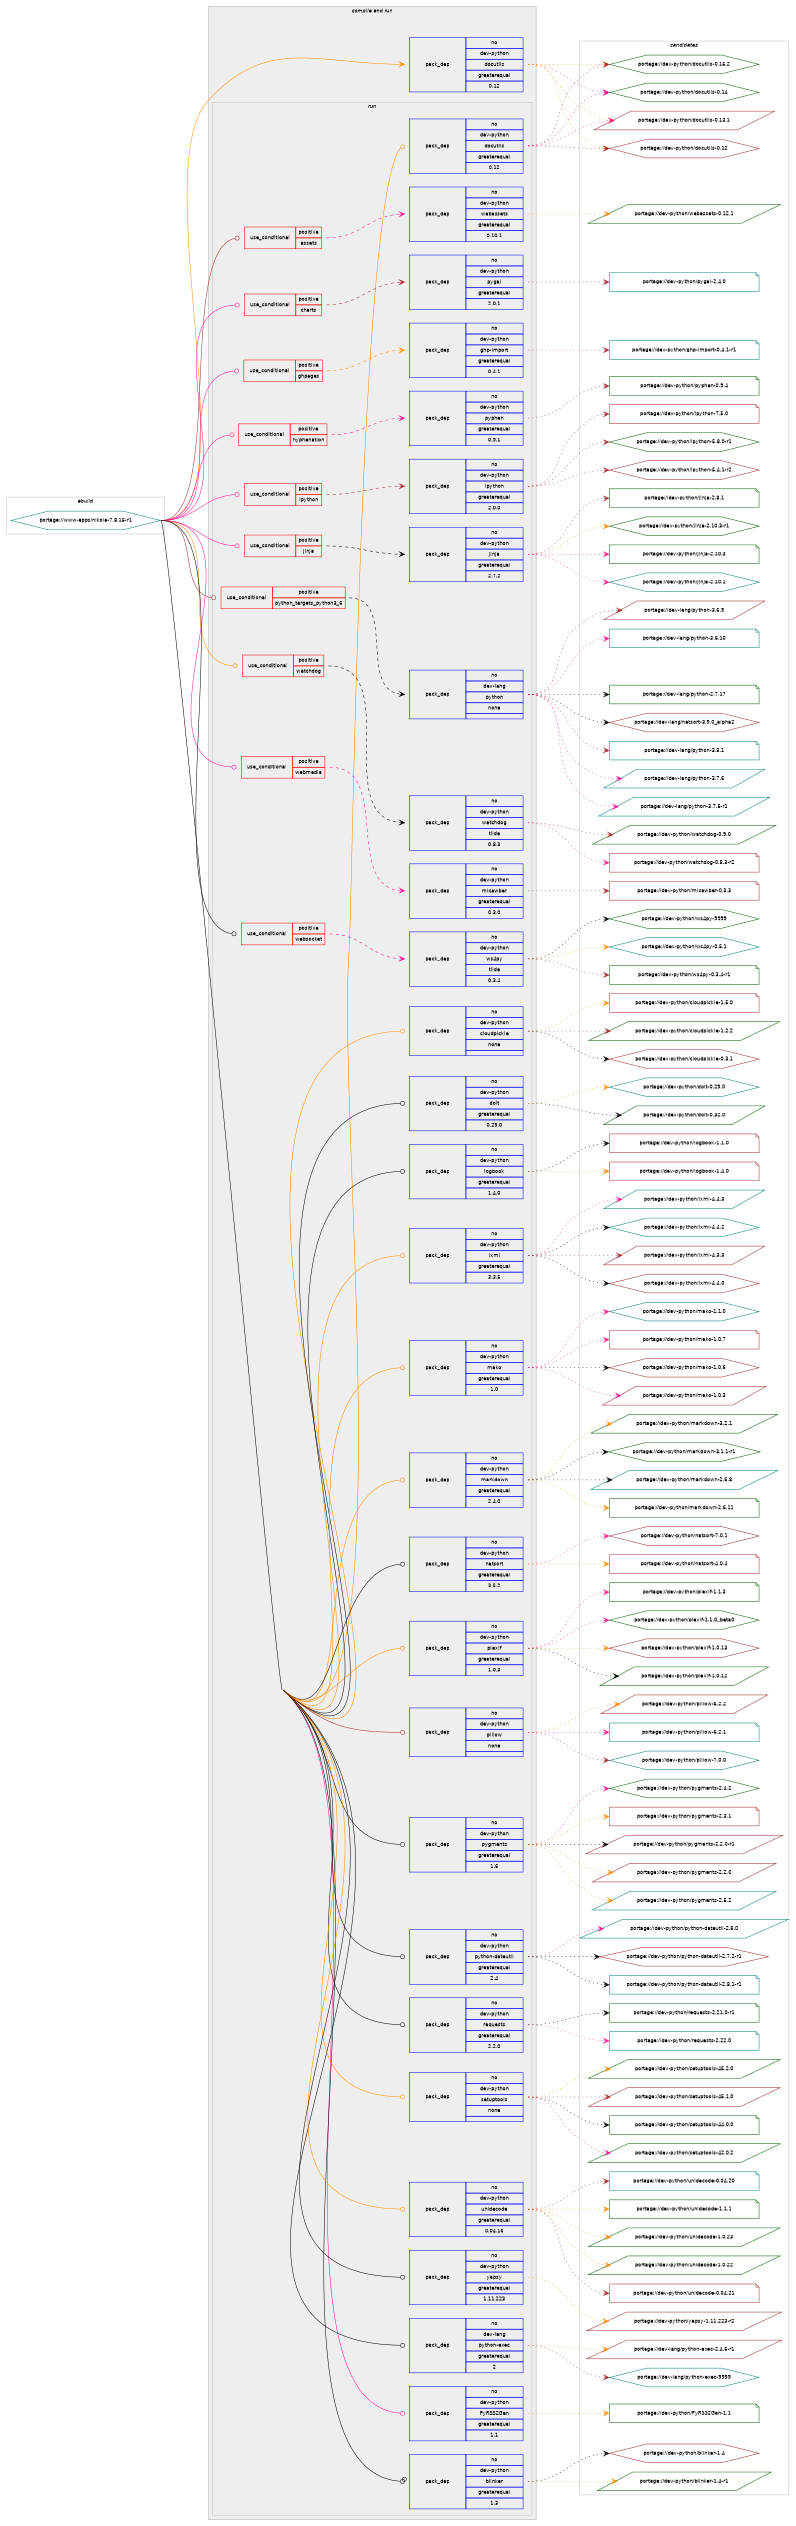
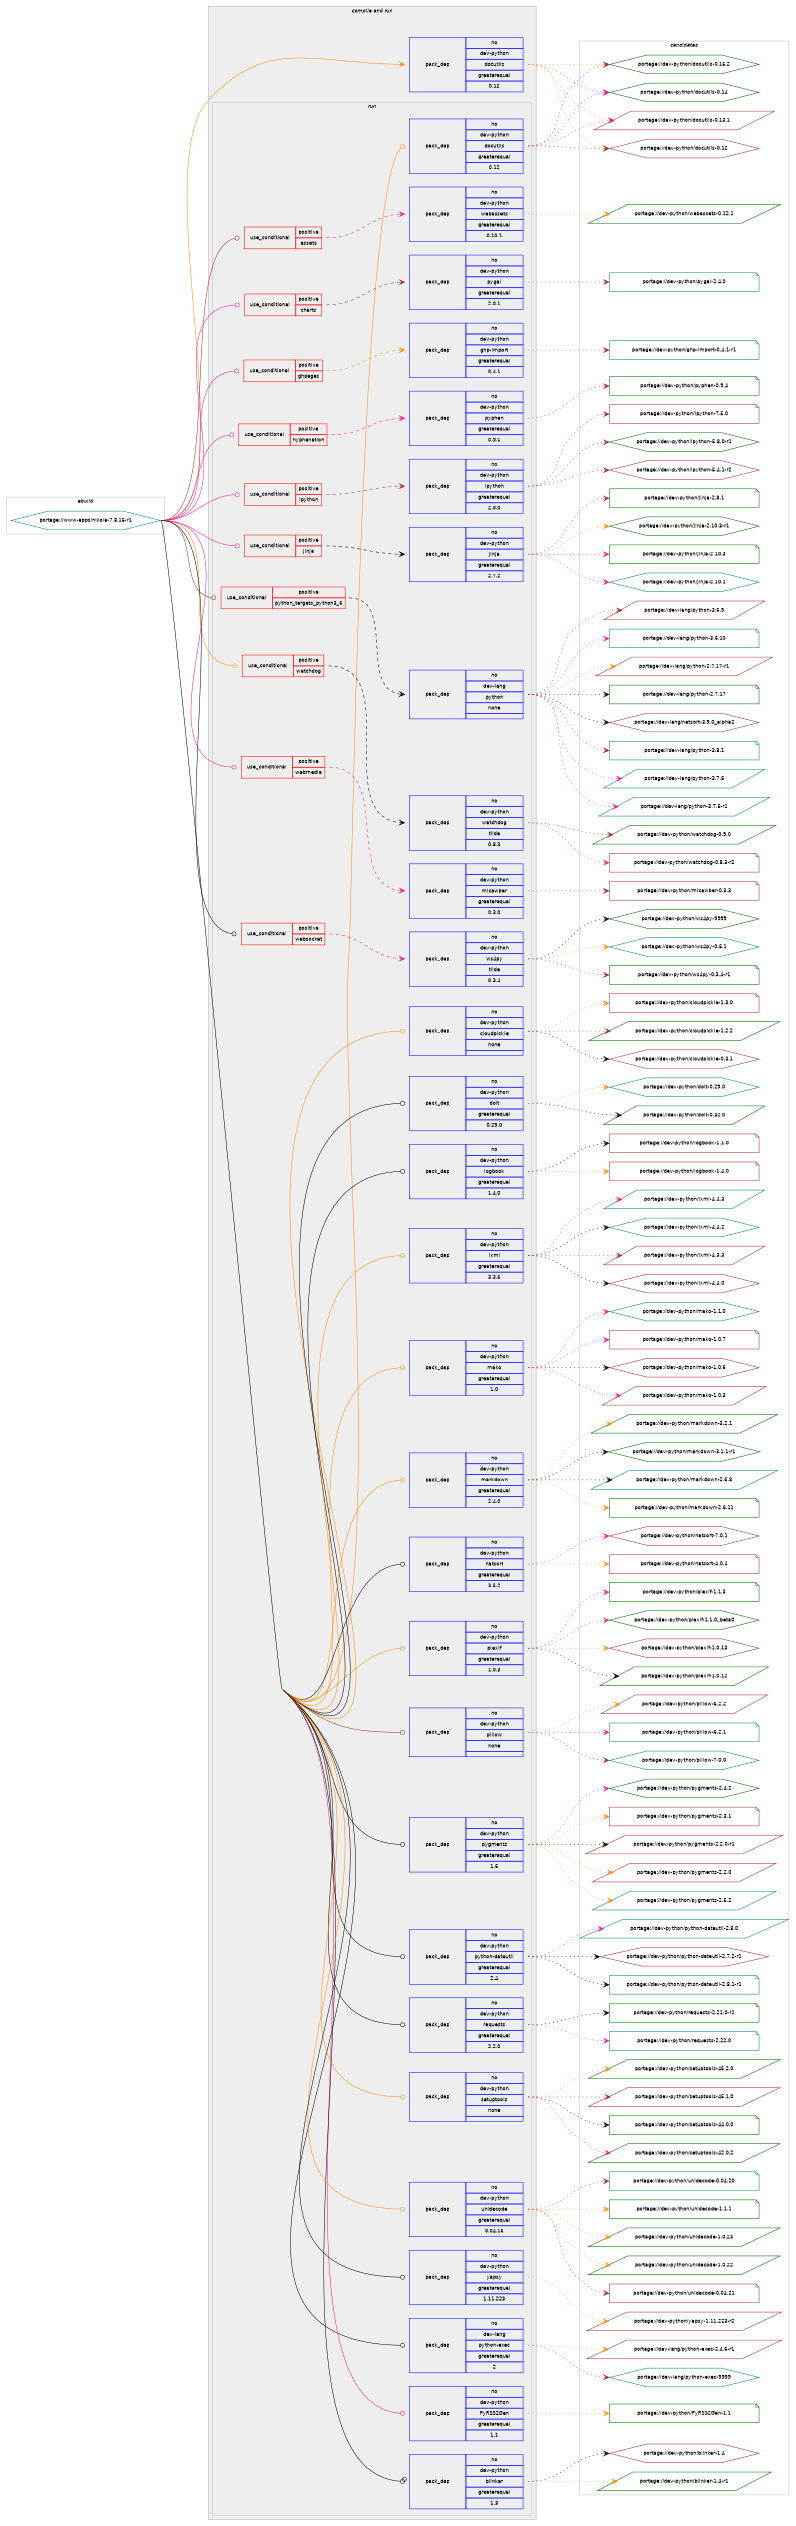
none -> (684, 666)
(684, 1003) -> (684, 1003)
